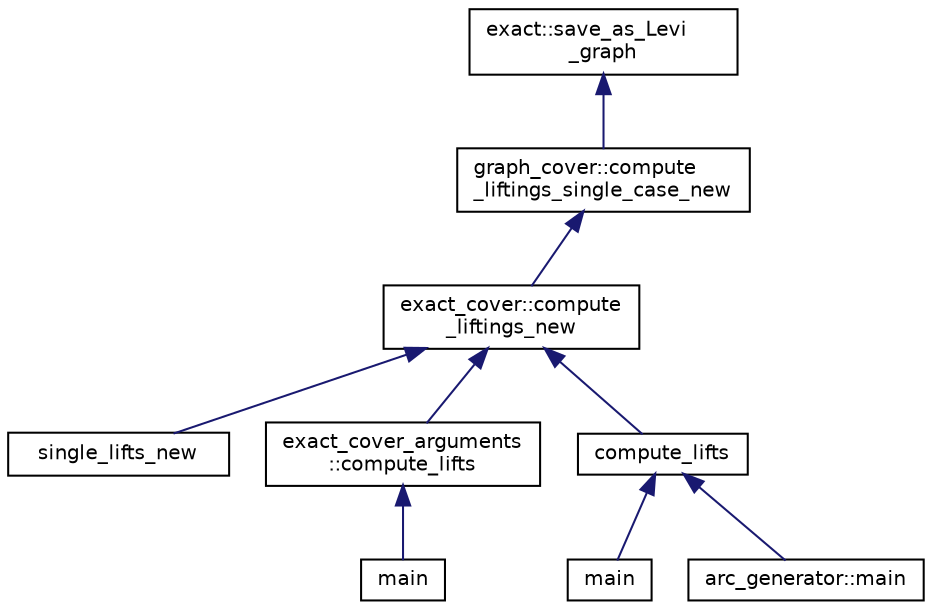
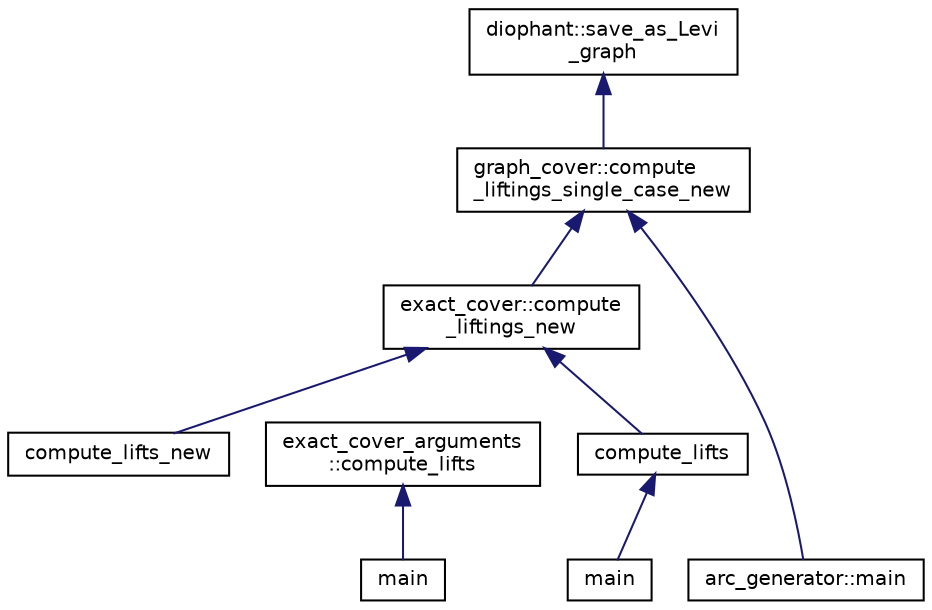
(604, 42) -> (604, 42)
(451, 394) -> none
(119, 454) -> (119, 454)
(742, 524) -> (745, 383)
